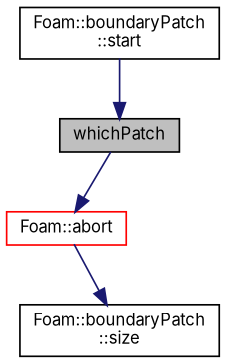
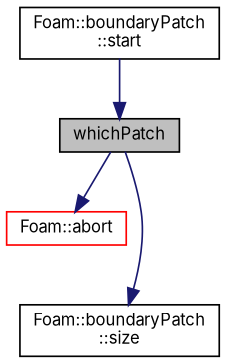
(87, 267) -> (142, 220)
